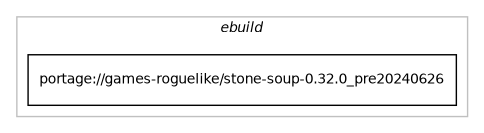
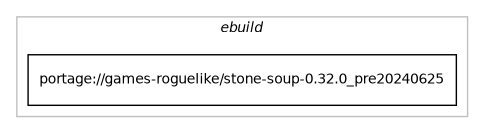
(242, 80) -> (242, 80)
